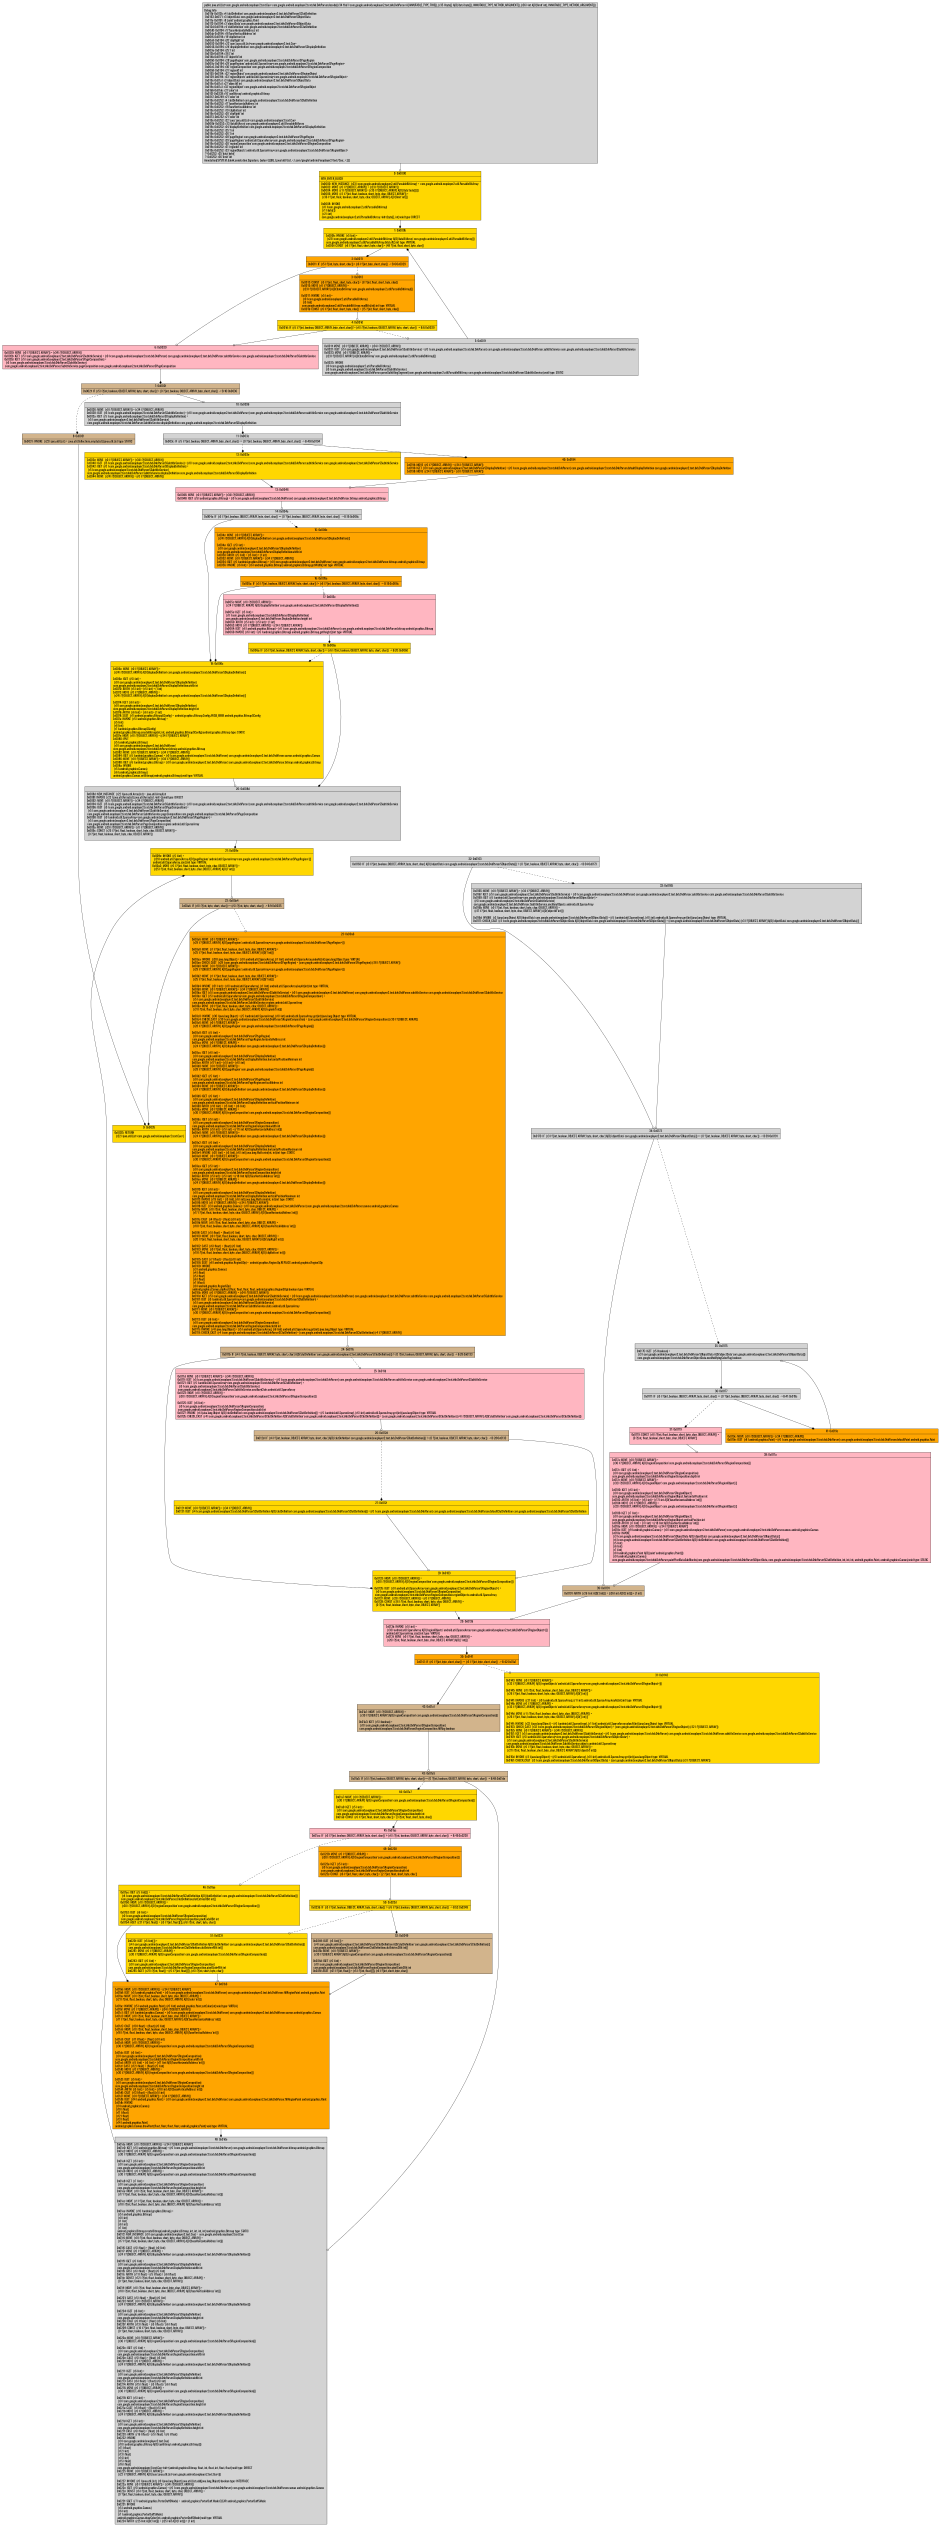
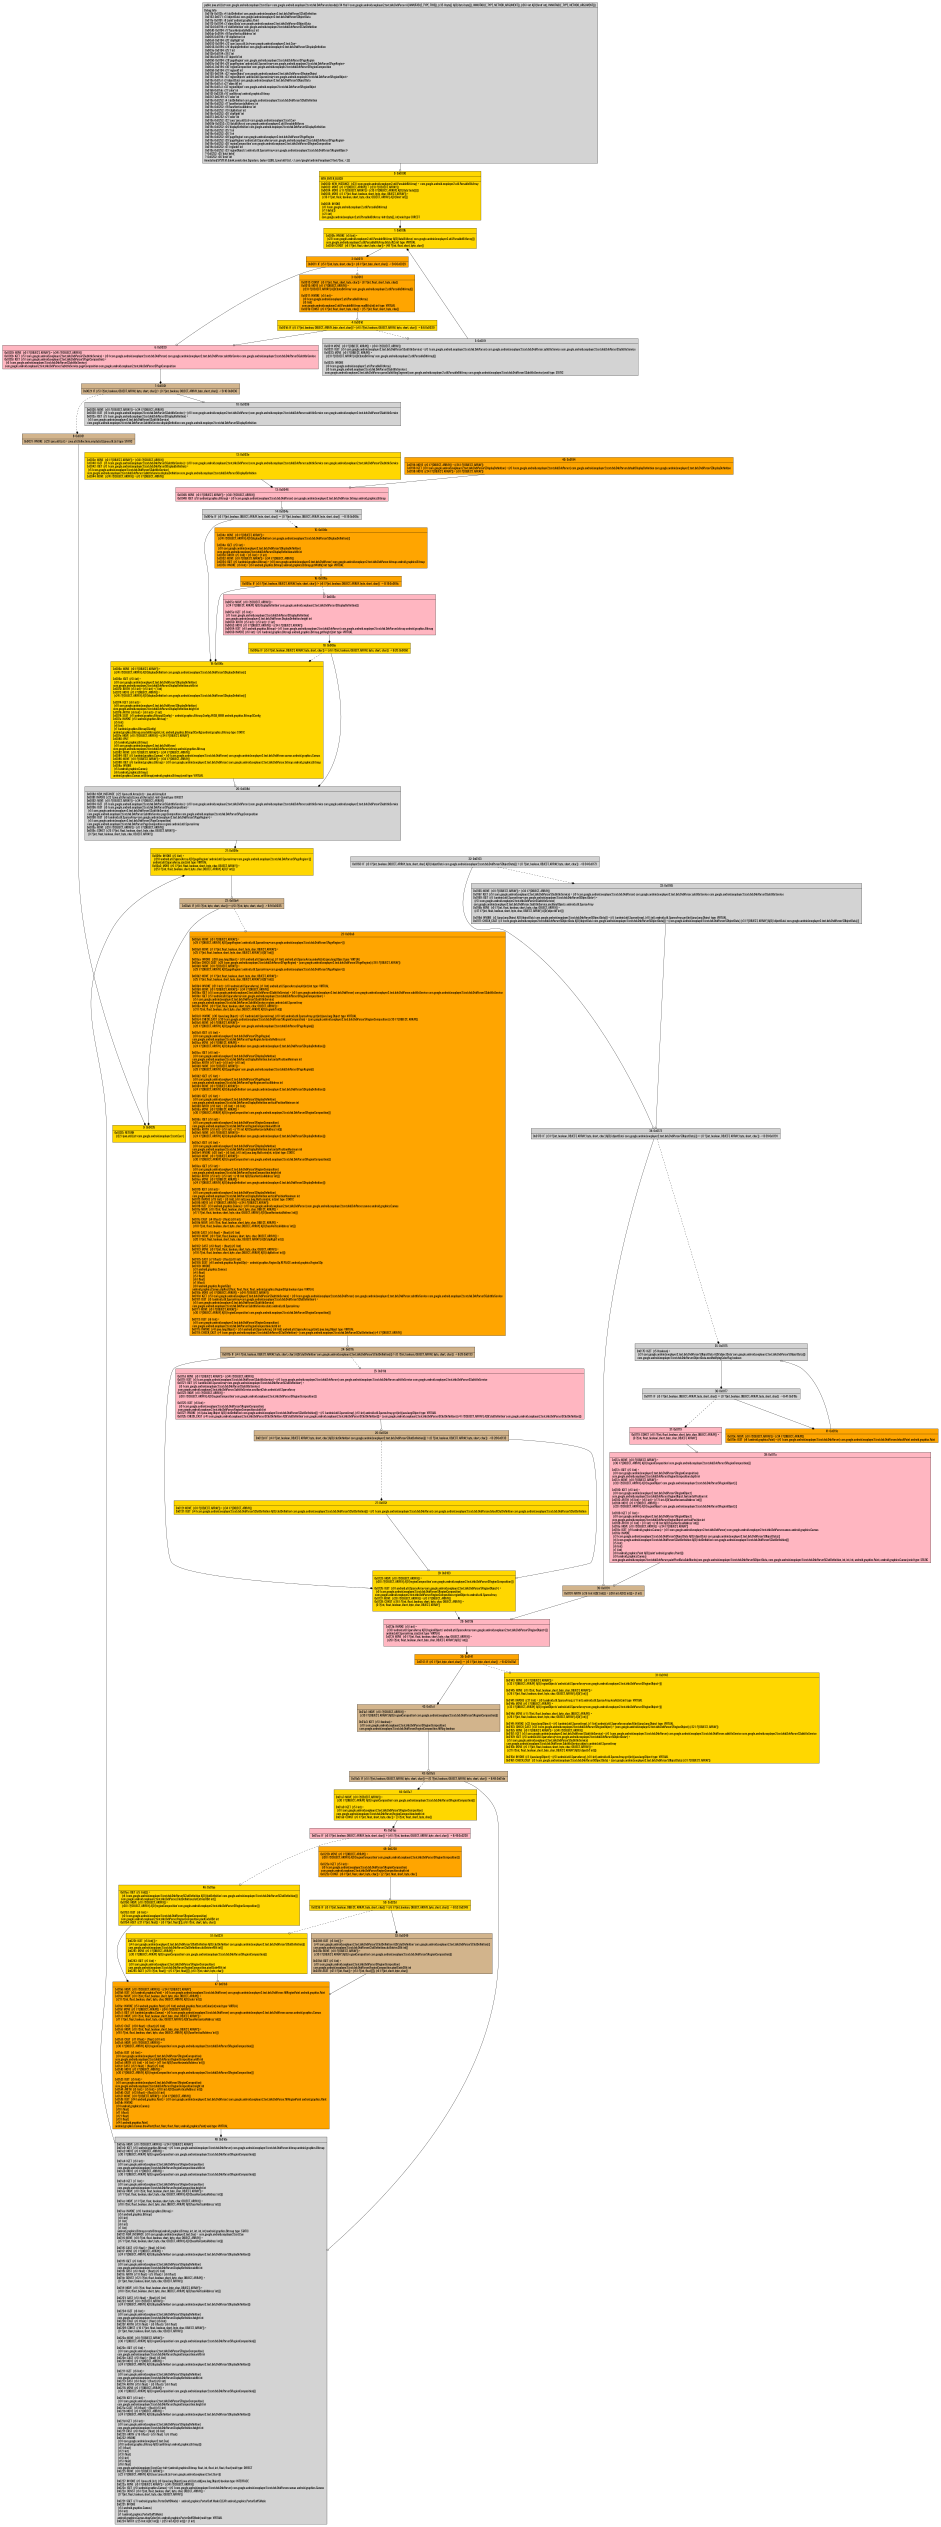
(243, 439) -> none
